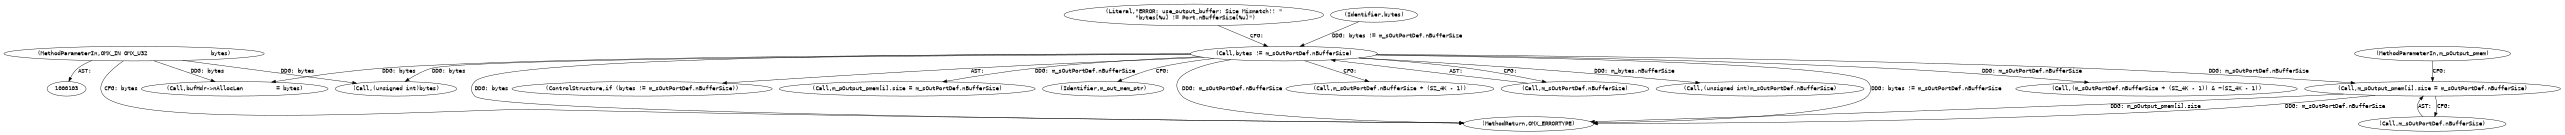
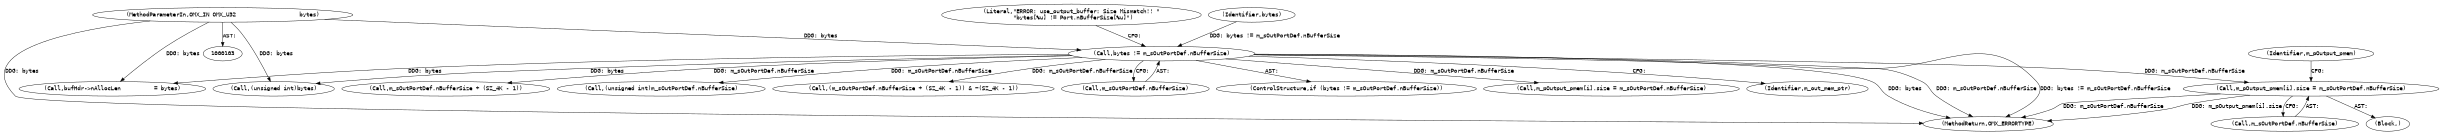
none -> (701, 35)
(2433, 54) -> (2311, 54)
(1352, 71) -> (764, 71)
(1635, 71) -> (941, 71)
(121, 89) -> (22, 71)
none -> (2388, 124)
